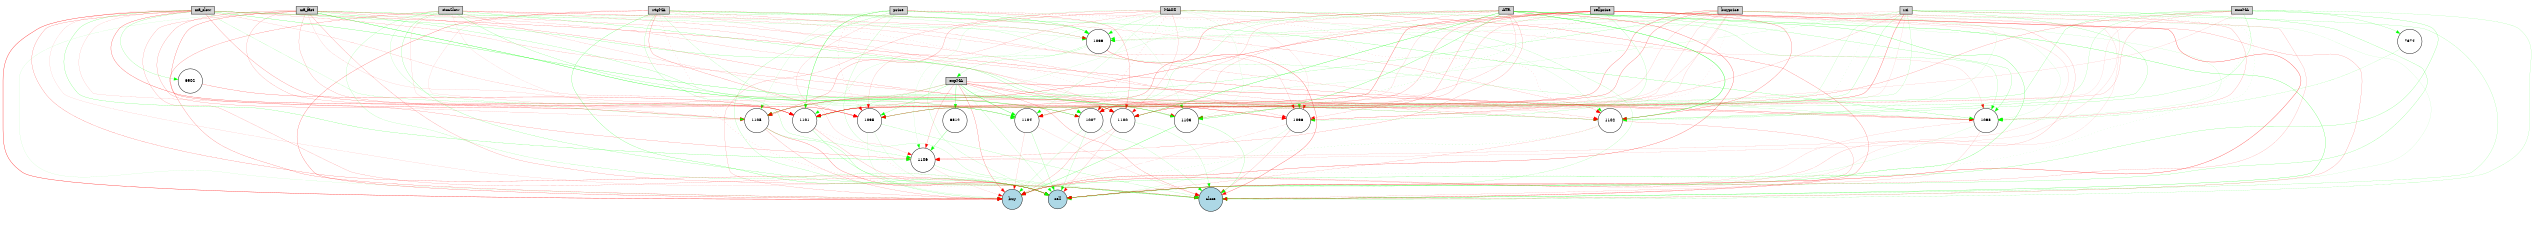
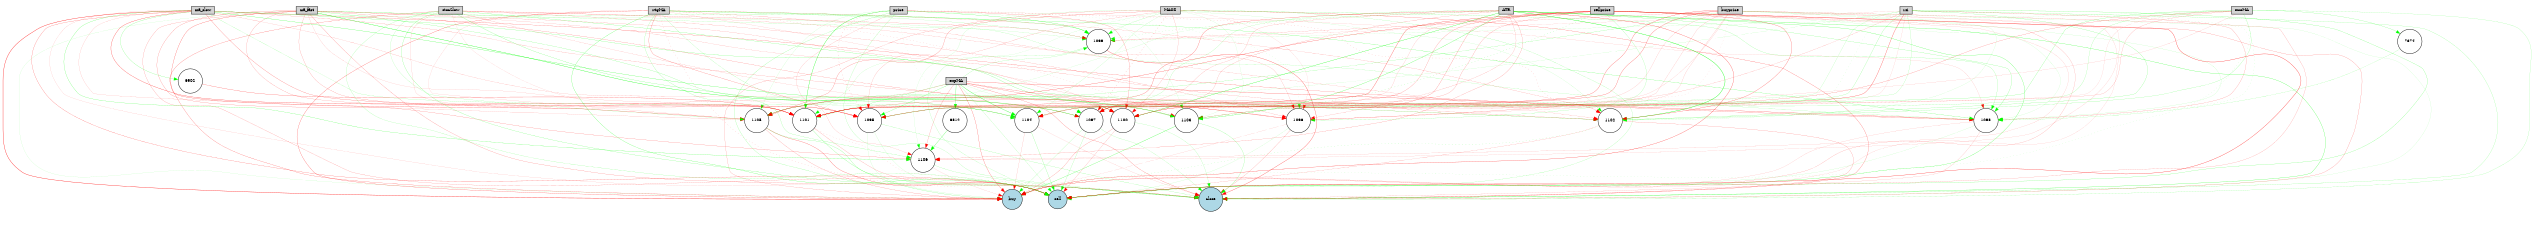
(1341, 29) -> (1341, 29)
(1023, 59) -> (1025, 59)
(1091, 121) -> (1091, 121)
(2016, 166) -> none
